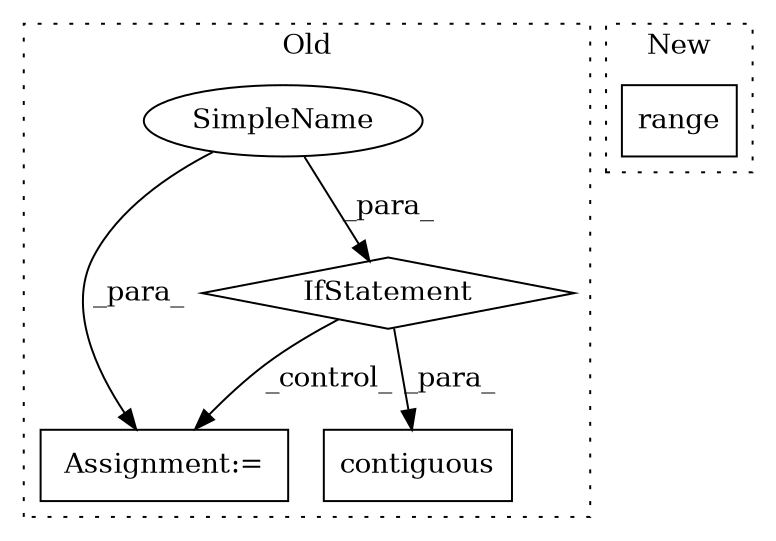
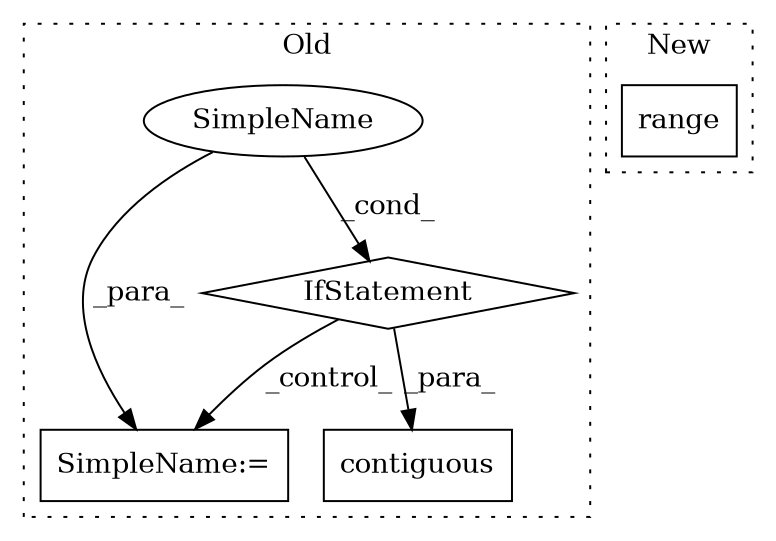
(388, 207) -> (388, 207)
(164, 465) -> (164, 465)
